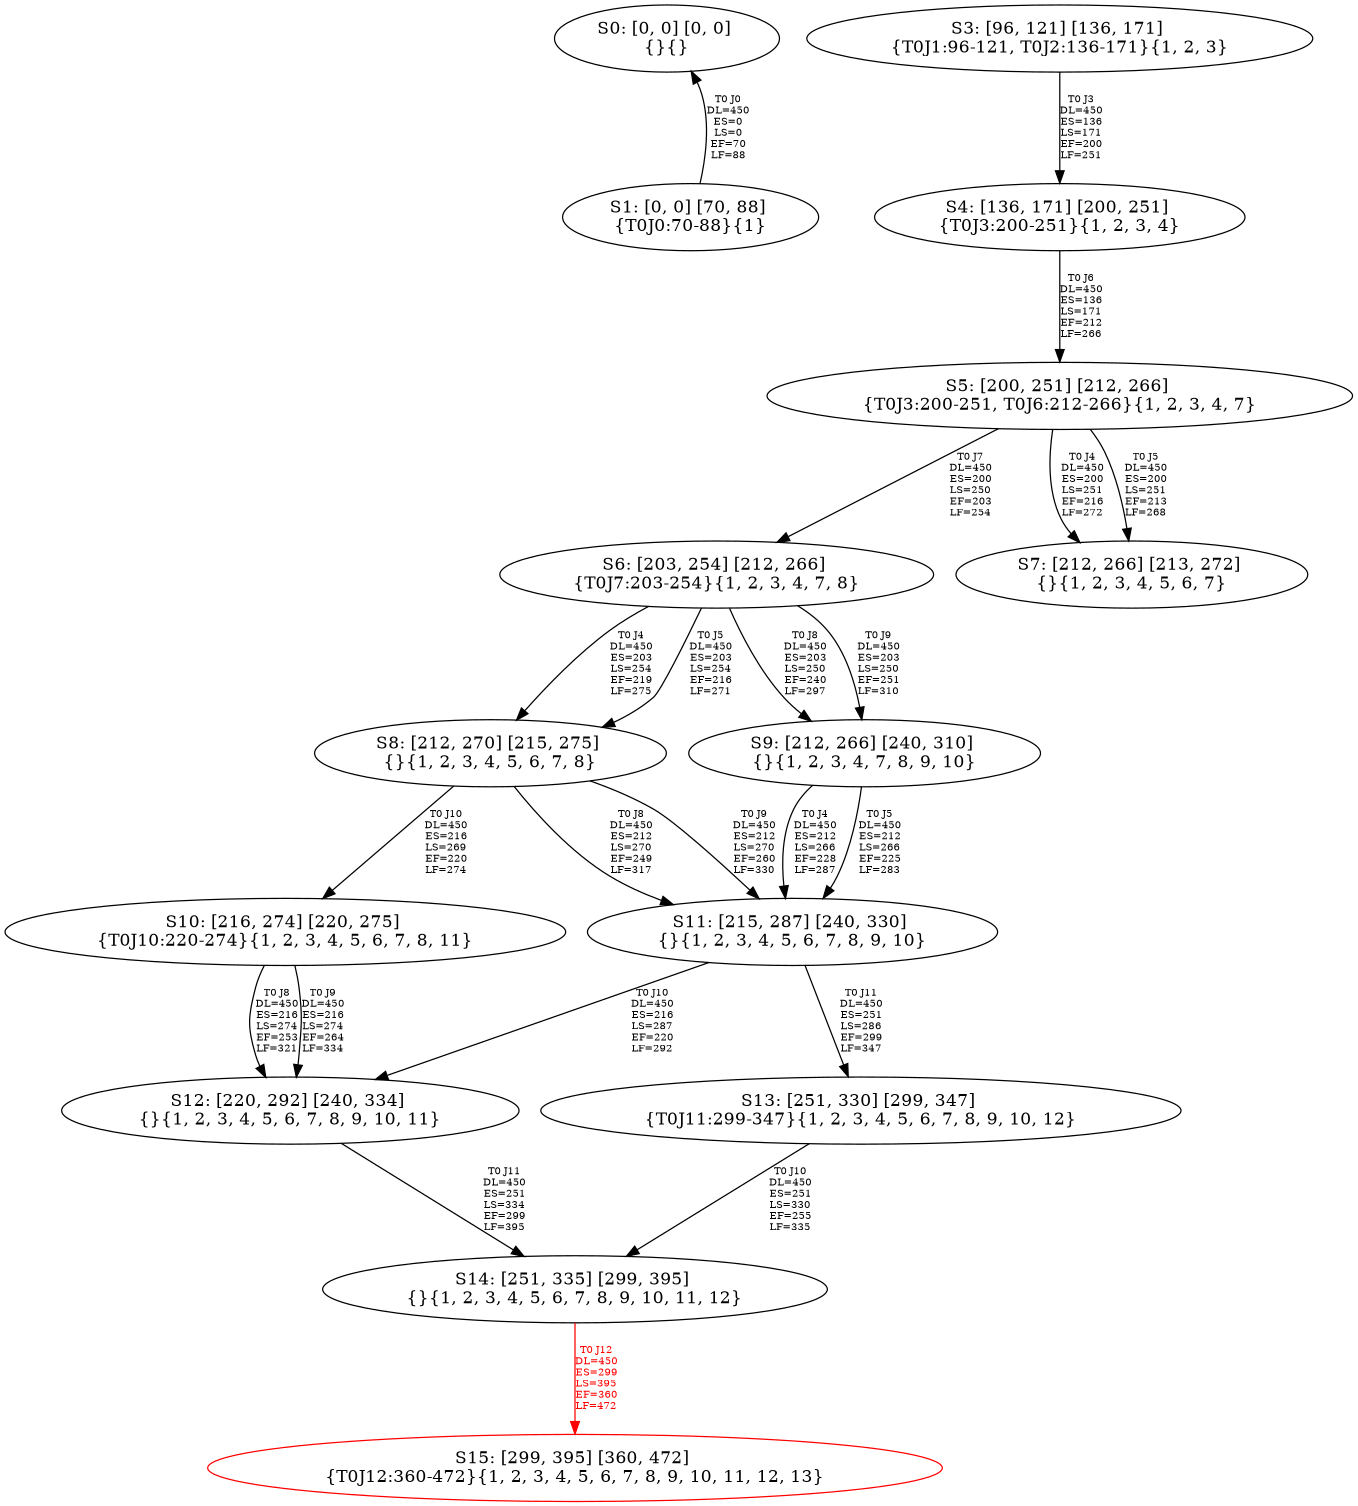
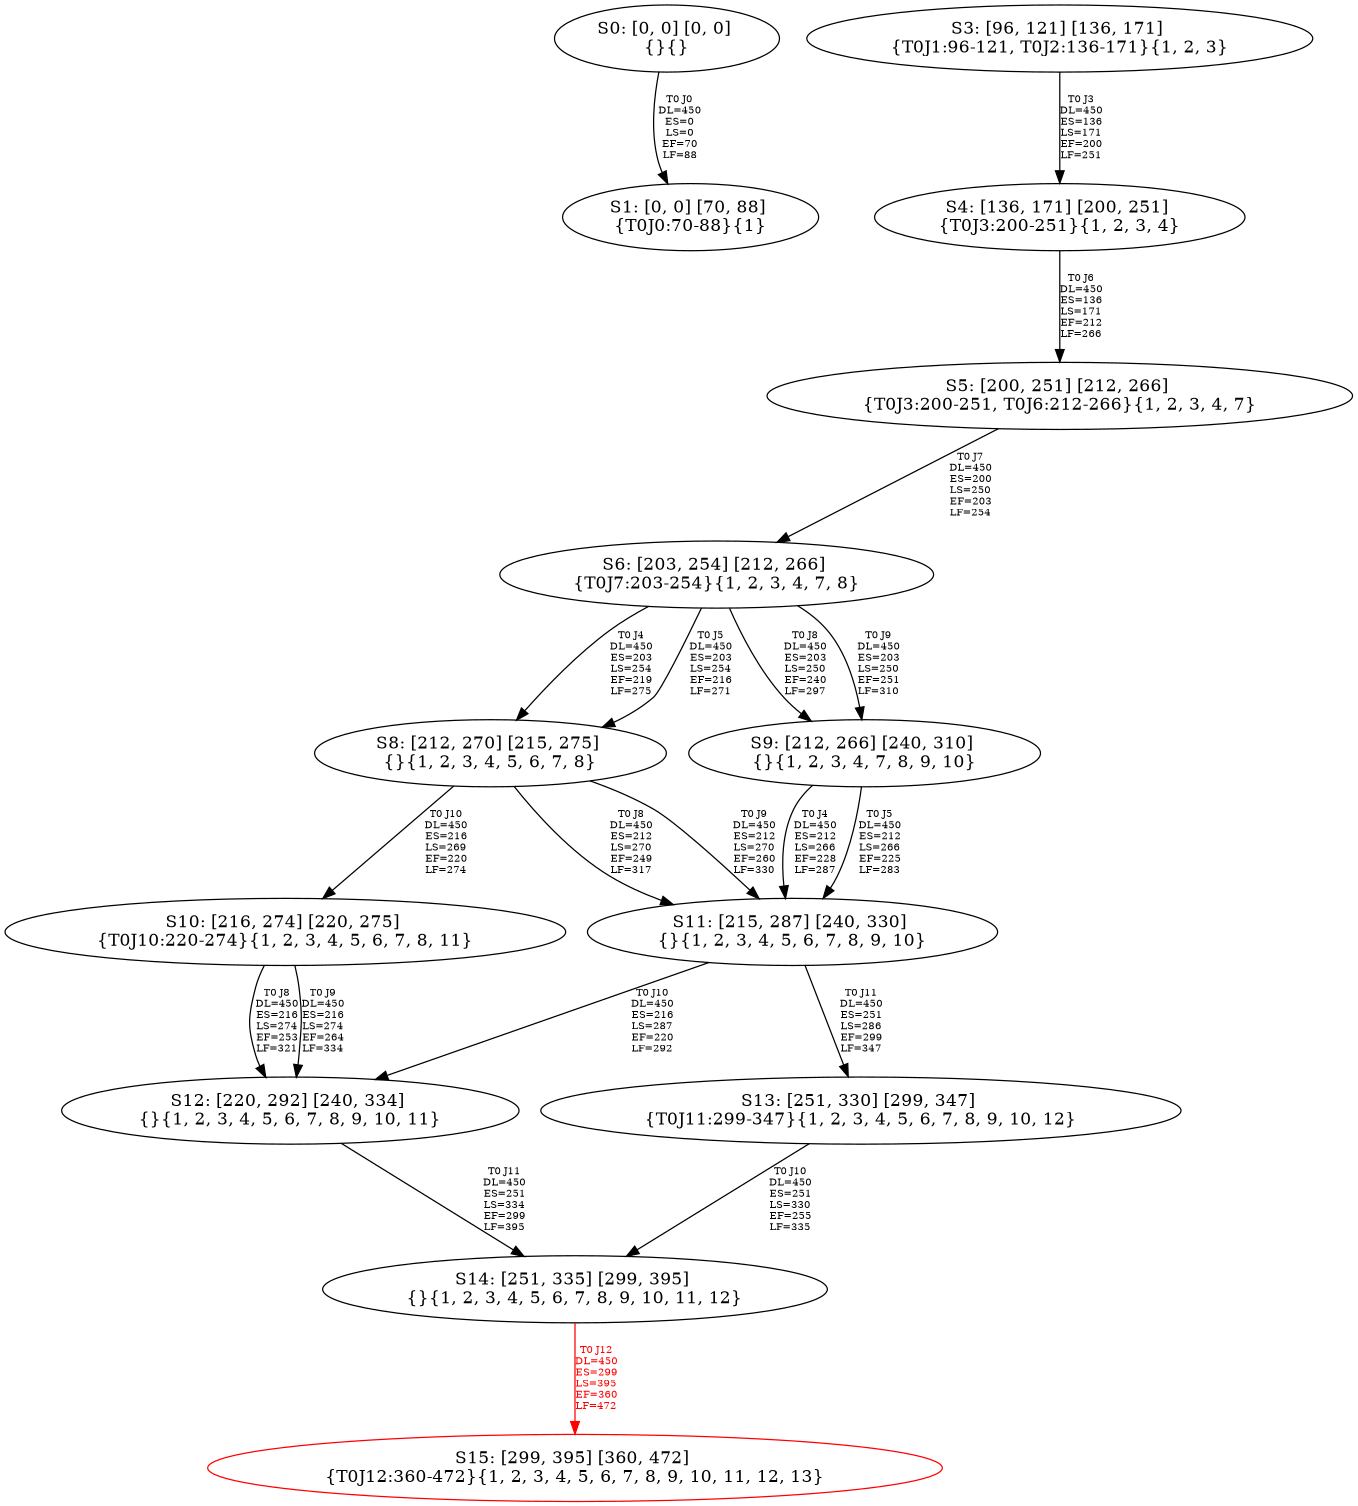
(706, 133) -> (654, 123)
(1132, 575) -> none
